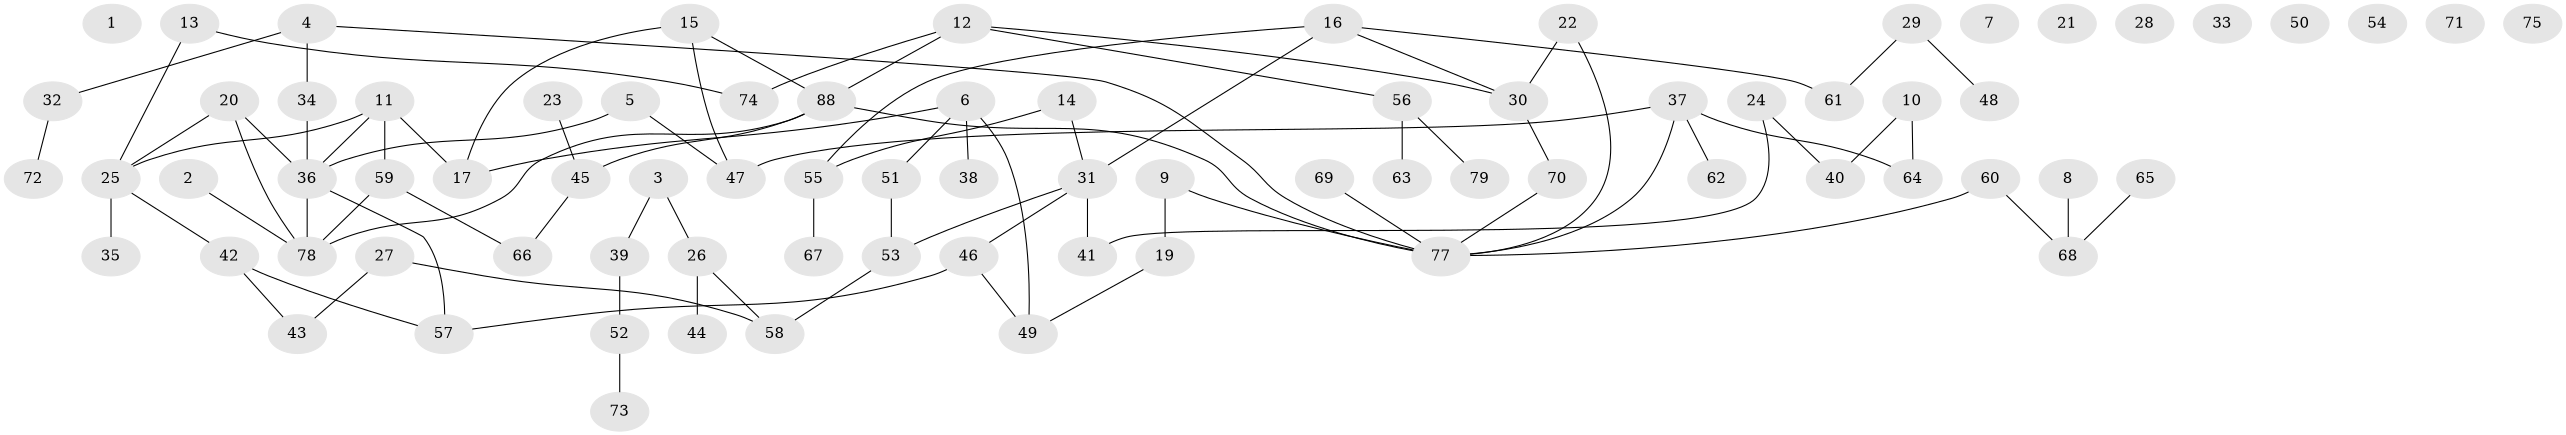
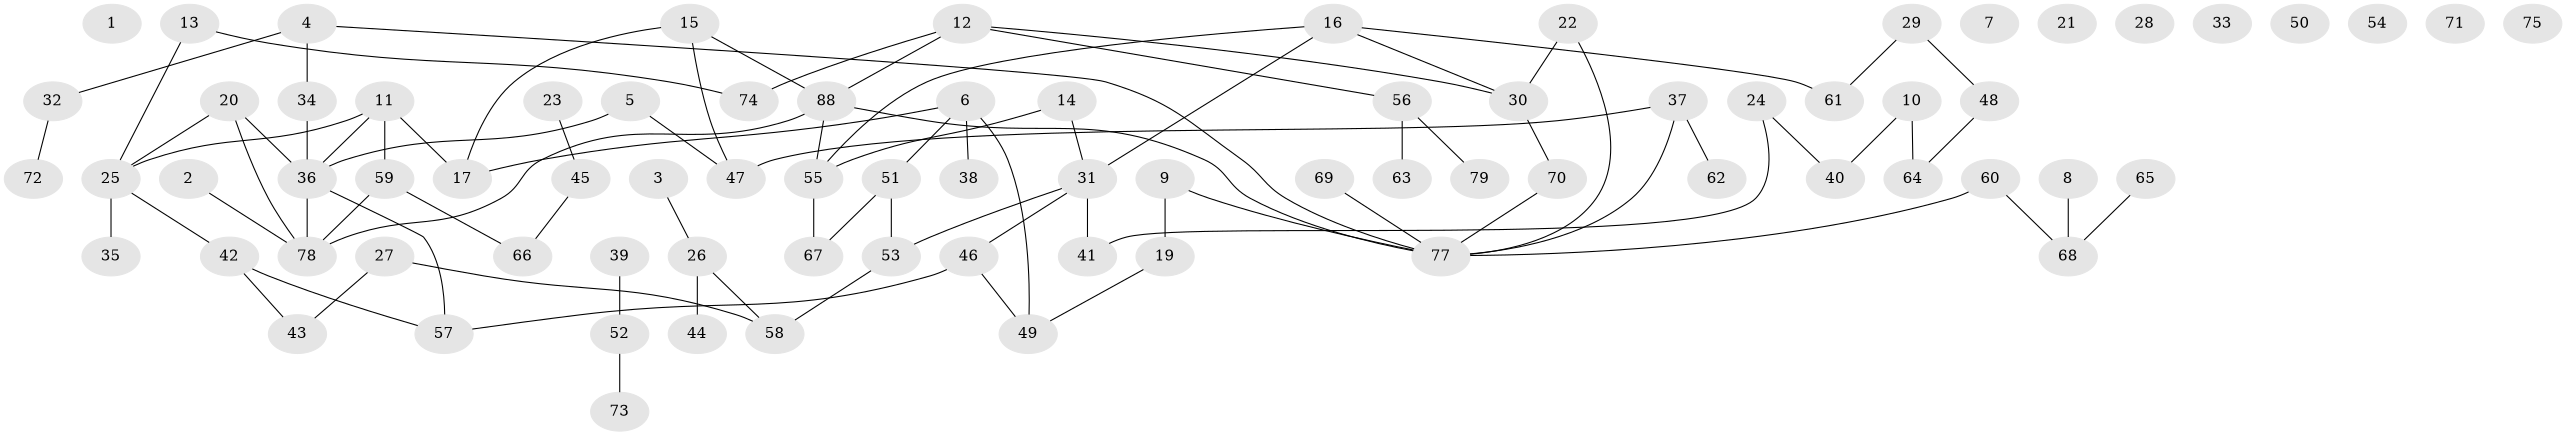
(1781, 137) -> (1951, 140)
(704, 140) -> (820, 140)
(639, 218) -> none
none -> (853, 218)
